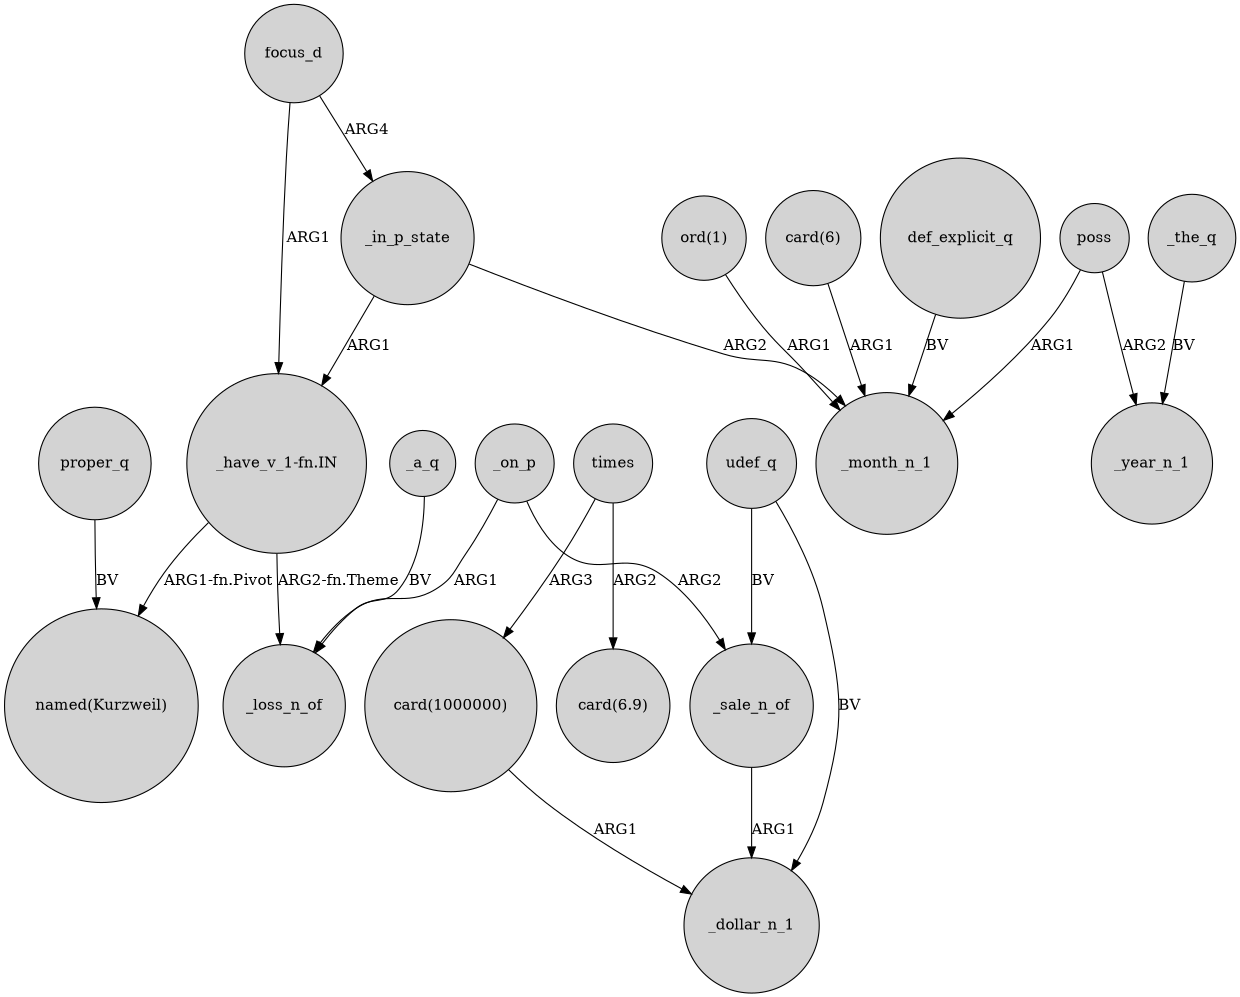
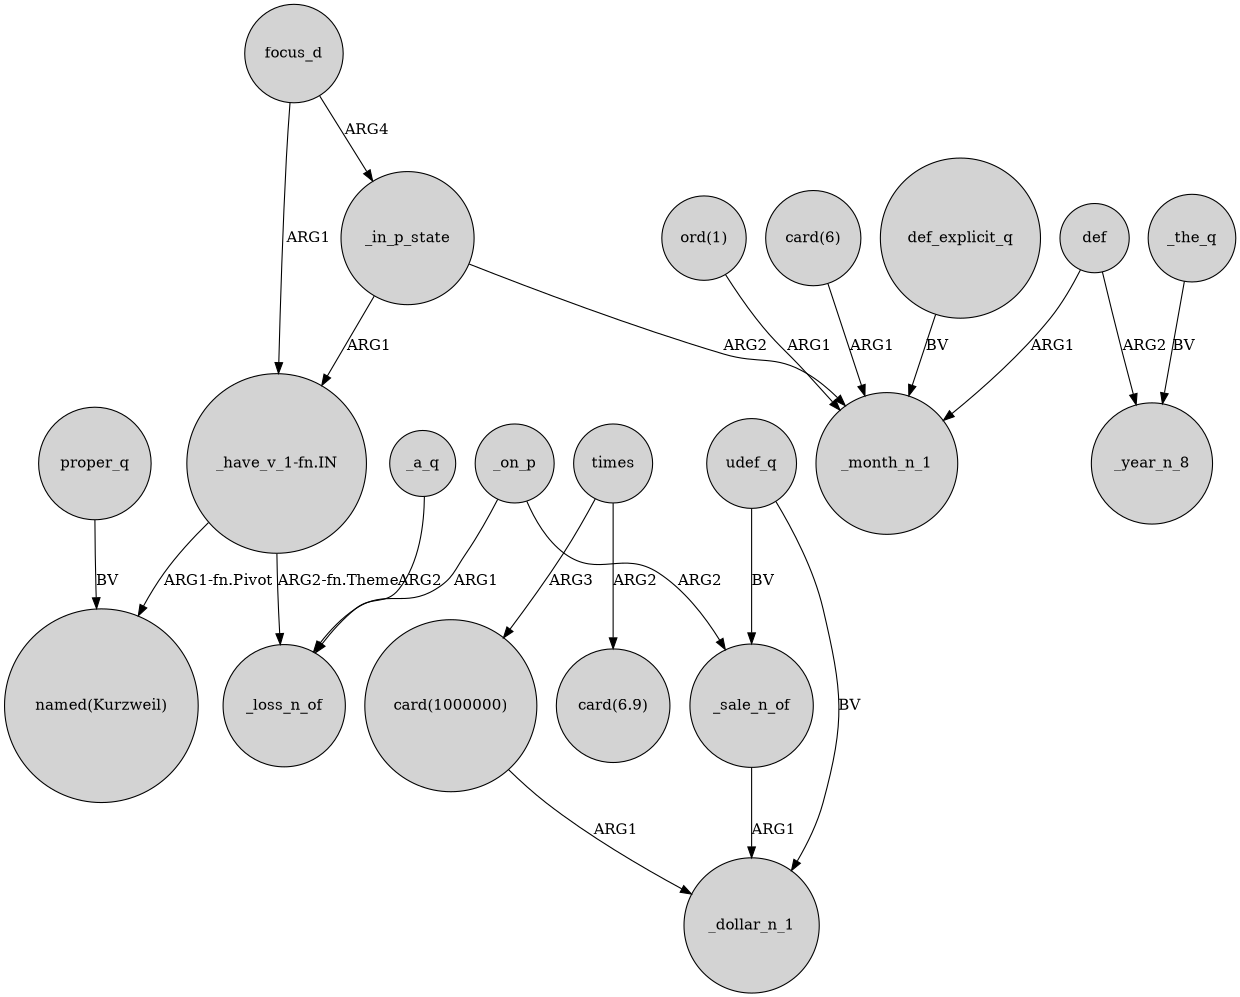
(1095, 238) -> (1095, 238)
(1152, 463) -> (1152, 463)
(420, 581) -> (420, 581)
